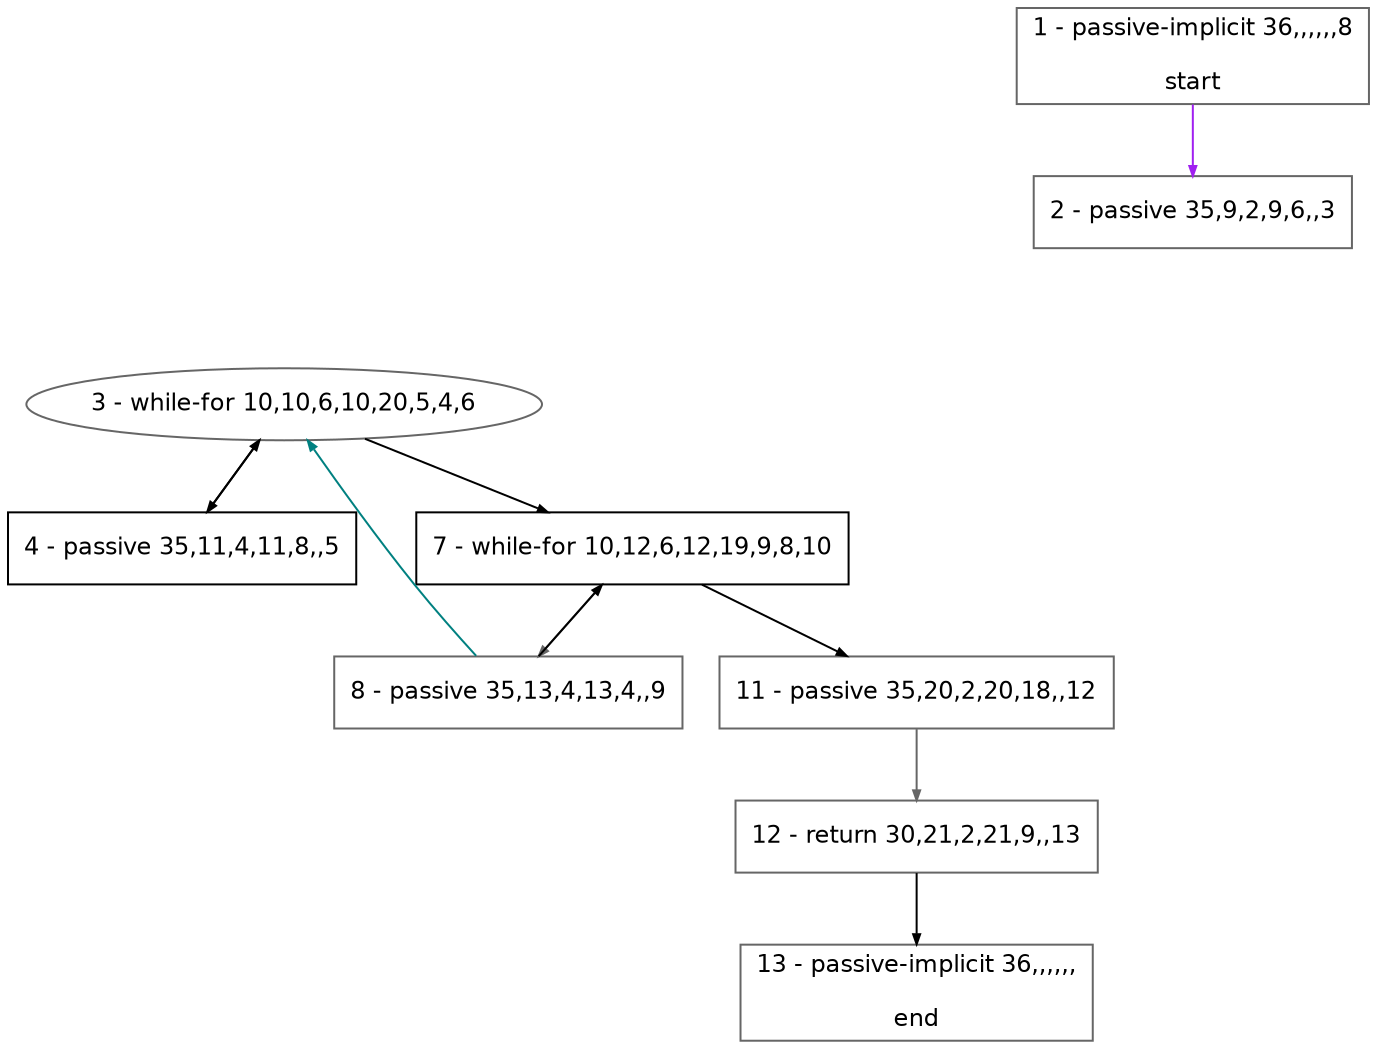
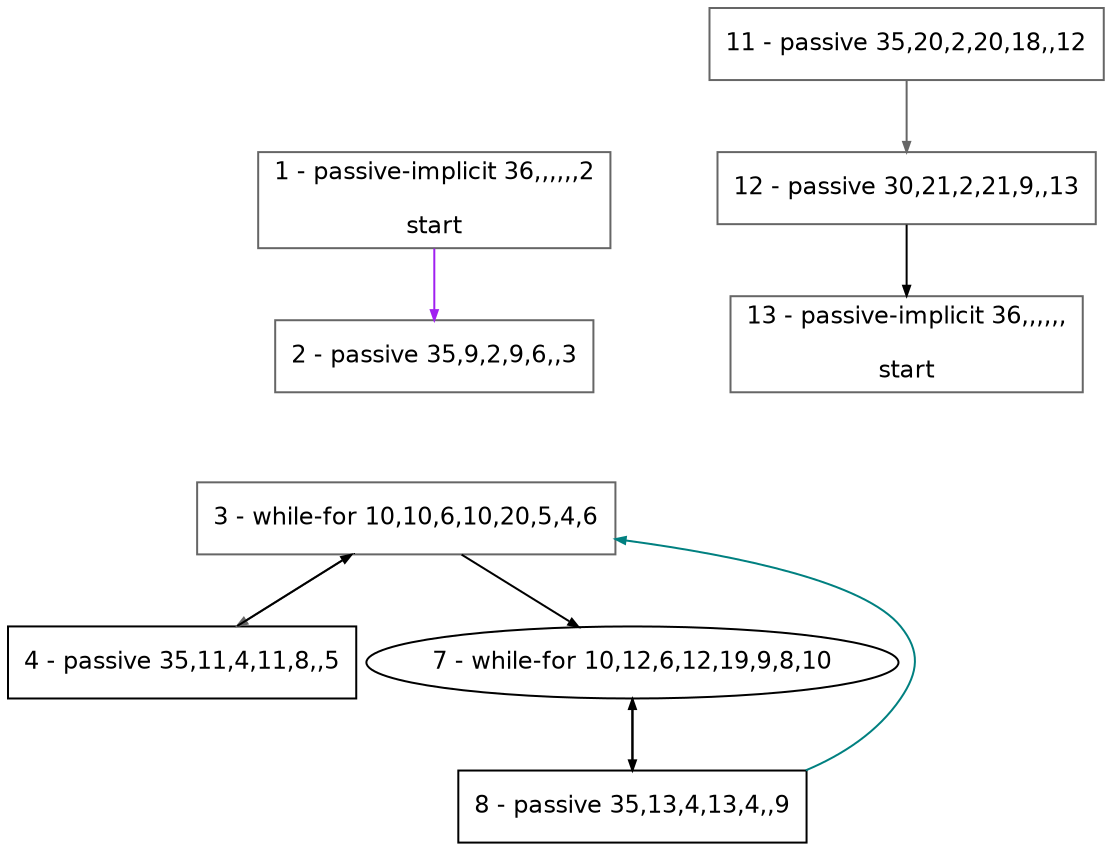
(1193, 56) -> (434, 200)
(284, 404) -> (406, 518)
(236, 472) -> (299, 587)
(632, 548) -> (632, 662)
(574, 617) -> (632, 730)
(770, 618) -> none
(508, 692) -> (632, 807)
(917, 837) -> (907, 188)
(917, 993) -> (907, 344)
